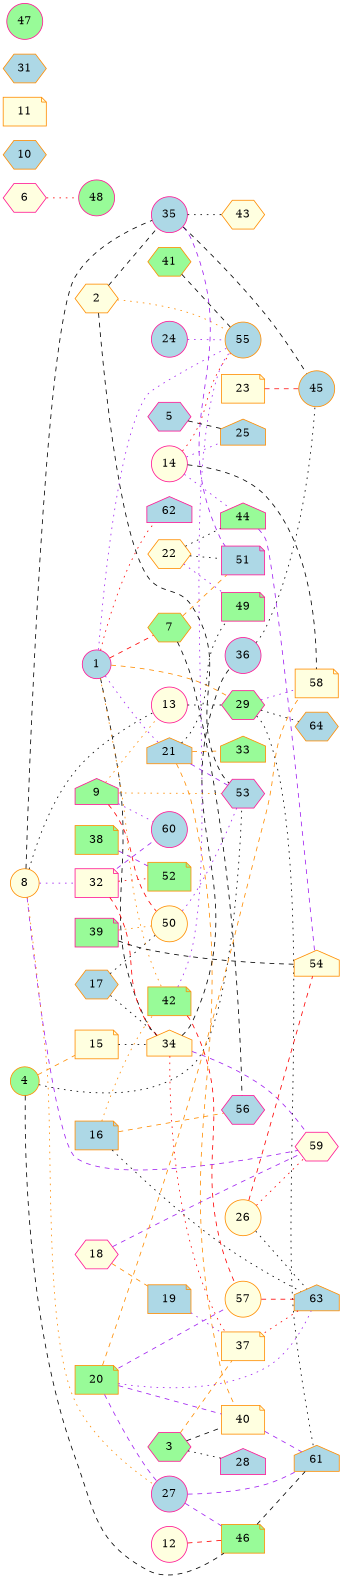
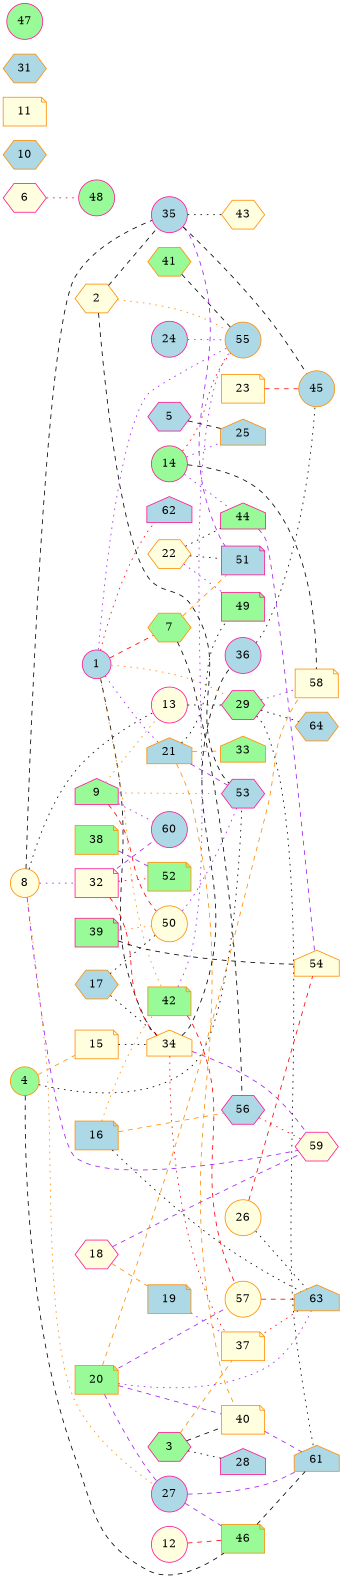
(169, 464) -> (169, 464)
(172, 674) -> (172, 674)
(280, 1182) -> (280, 1128)
